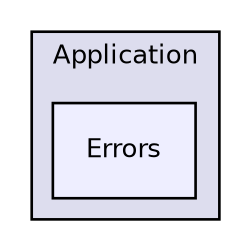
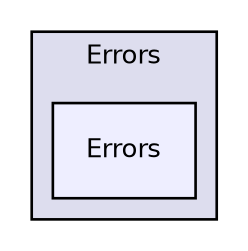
(126, 57) -> (124, 57)
